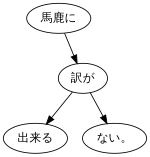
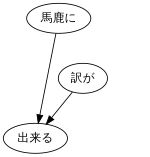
(69, 45) -> (48, 74)
(115, 138) -> none
